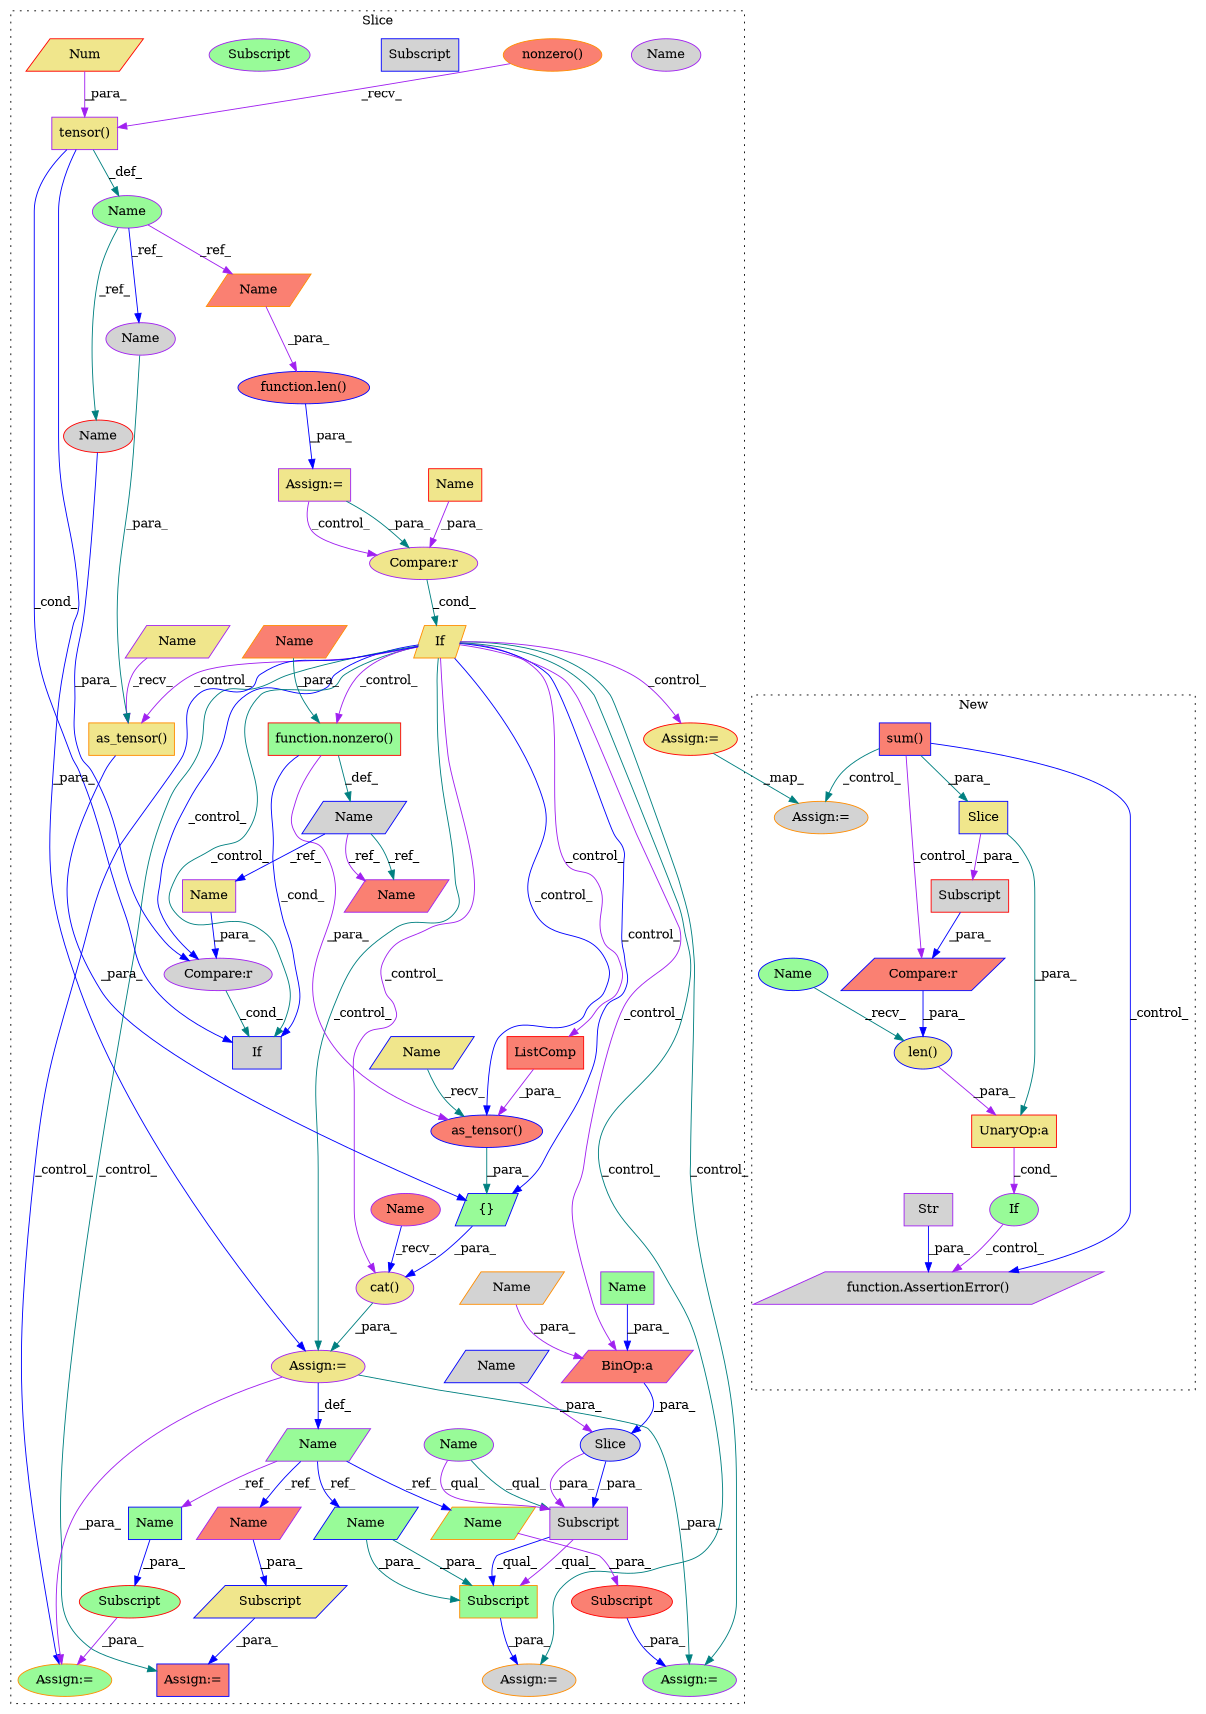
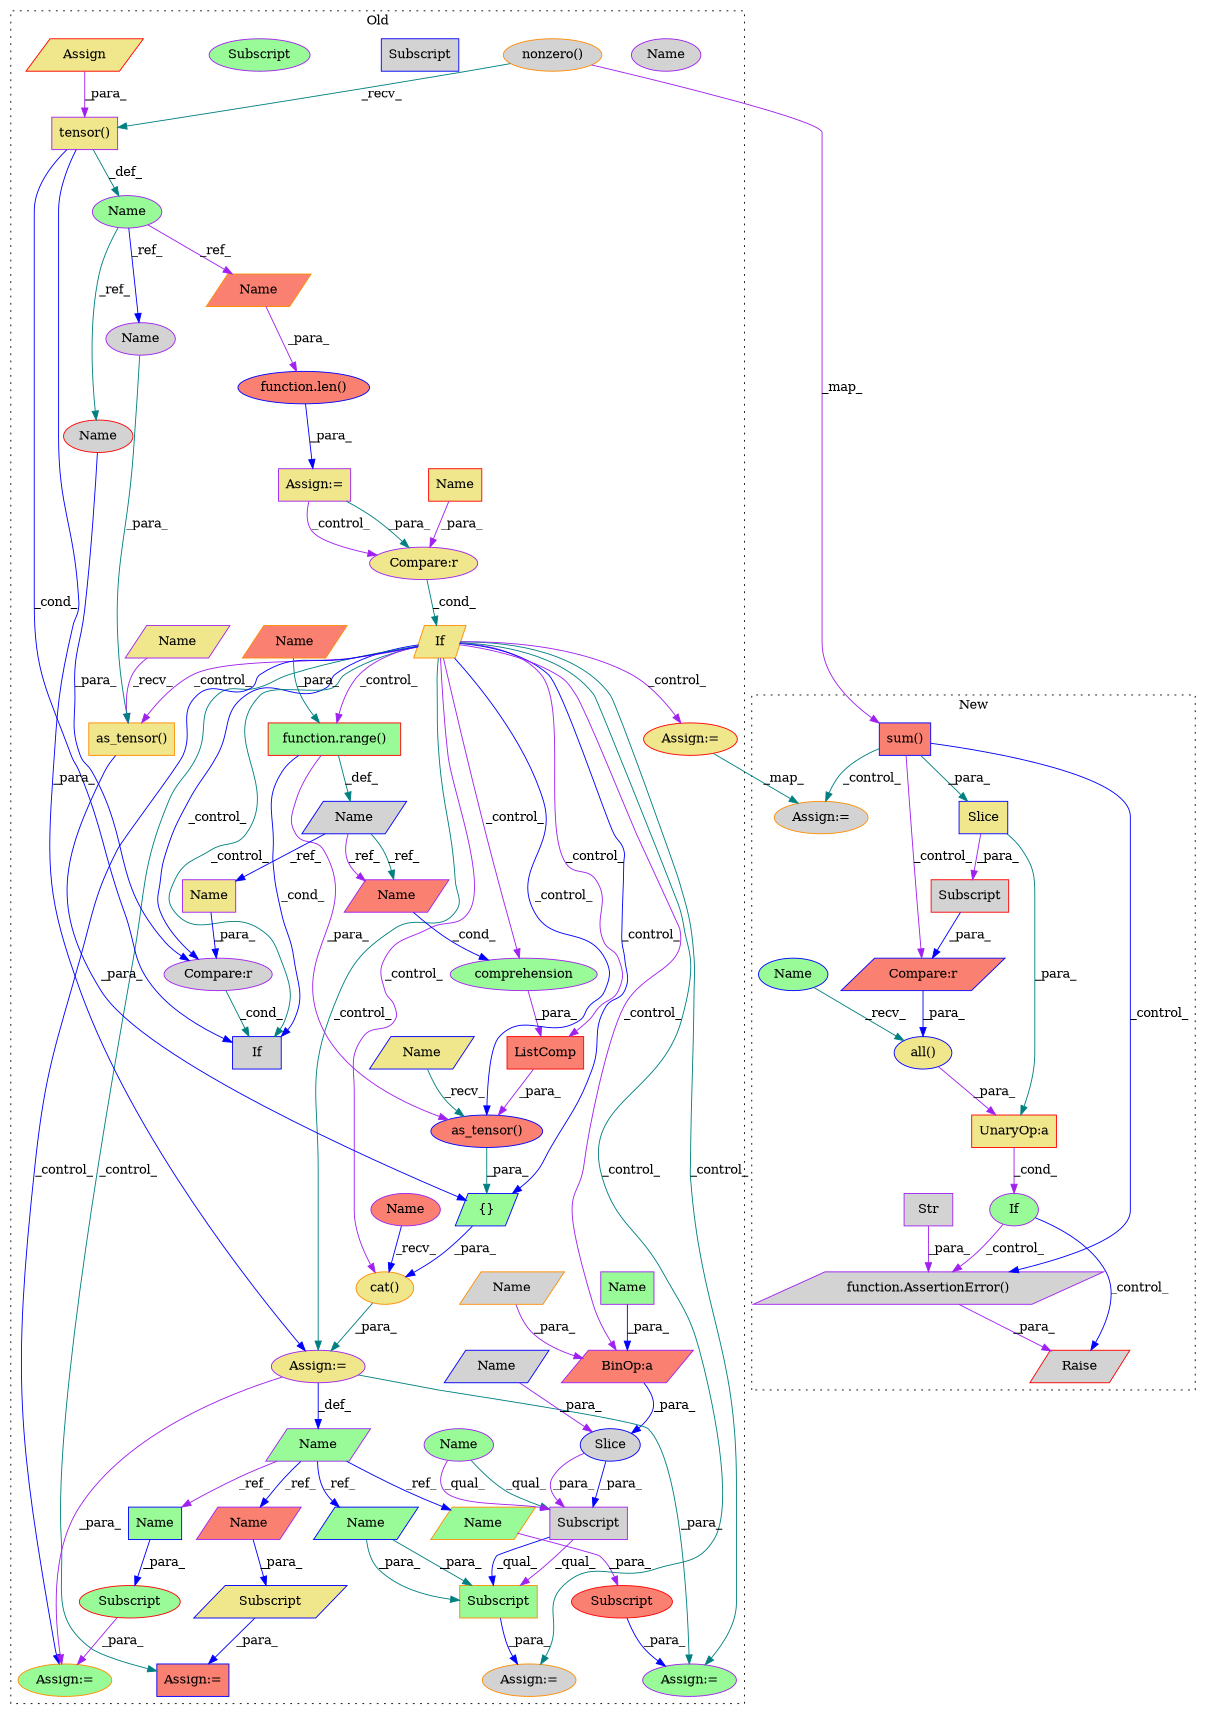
(378, 21) -> (378, 21)
(85, 55) -> (85, 55)
(553, 55) -> (553, 55)
(319, 96) -> (319, 96)
none -> (822, 314)
(334, 739) -> (334, 739)
none -> (524, 974)
(923, 1053) -> (923, 1053)
(928, 1244) -> (928, 1244)
(385, 1288) -> (385, 1288)
none -> (1080, 1367)
